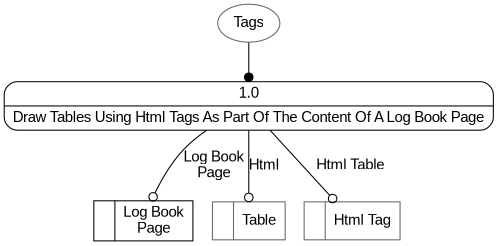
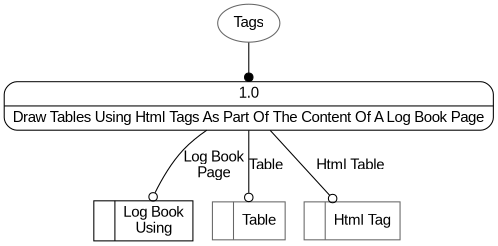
(264, 166) -> (266, 166)
(154, 228) -> (154, 228)
